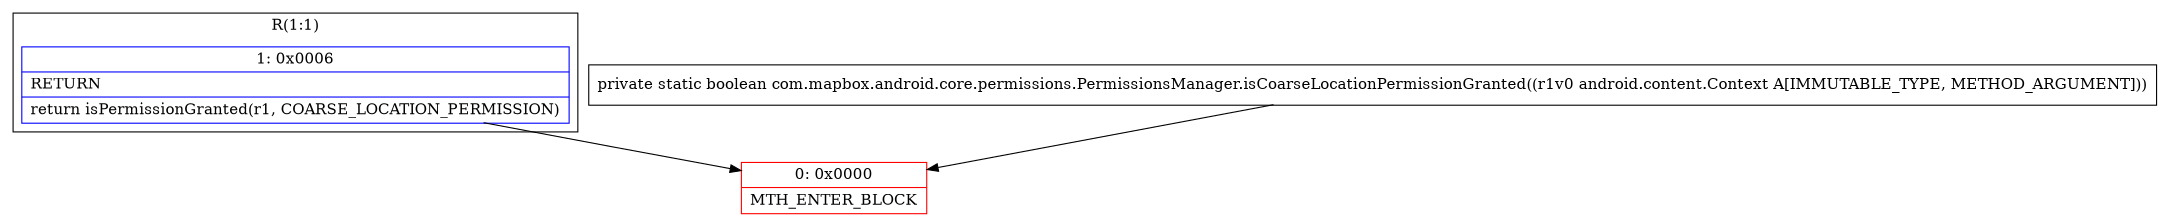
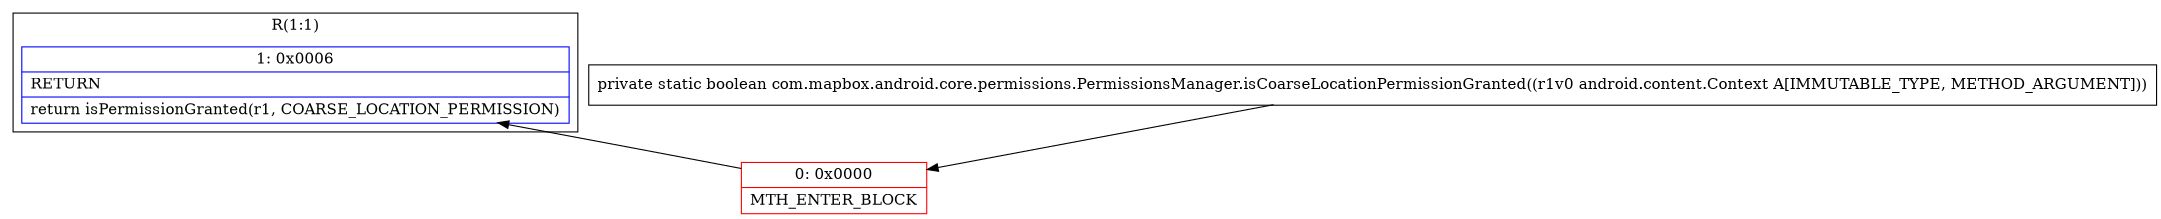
(607, 146) -> (625, 146)
